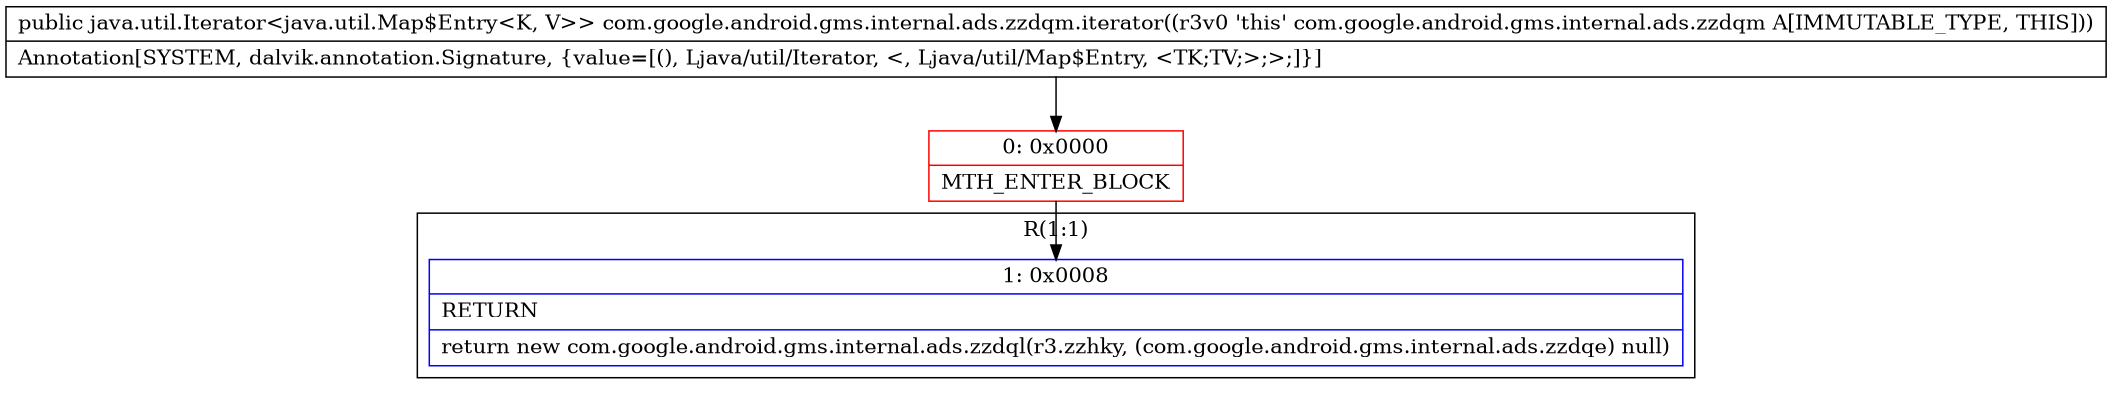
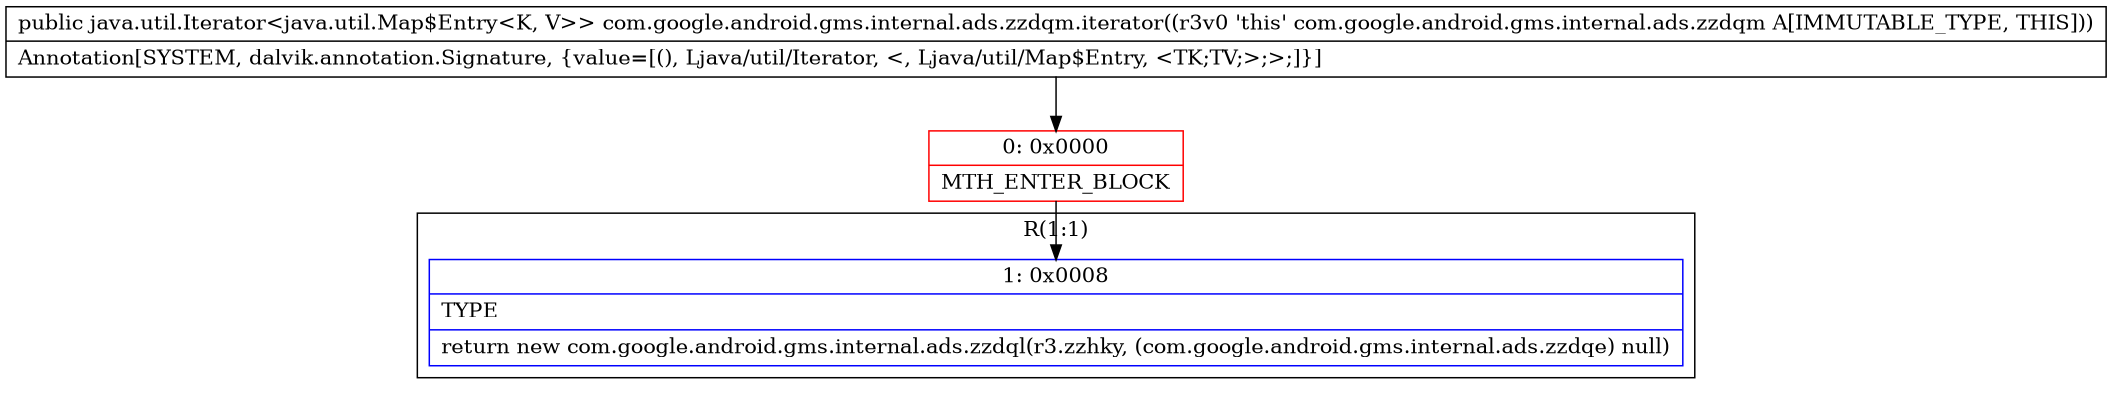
(490, 311) -> (470, 311)
